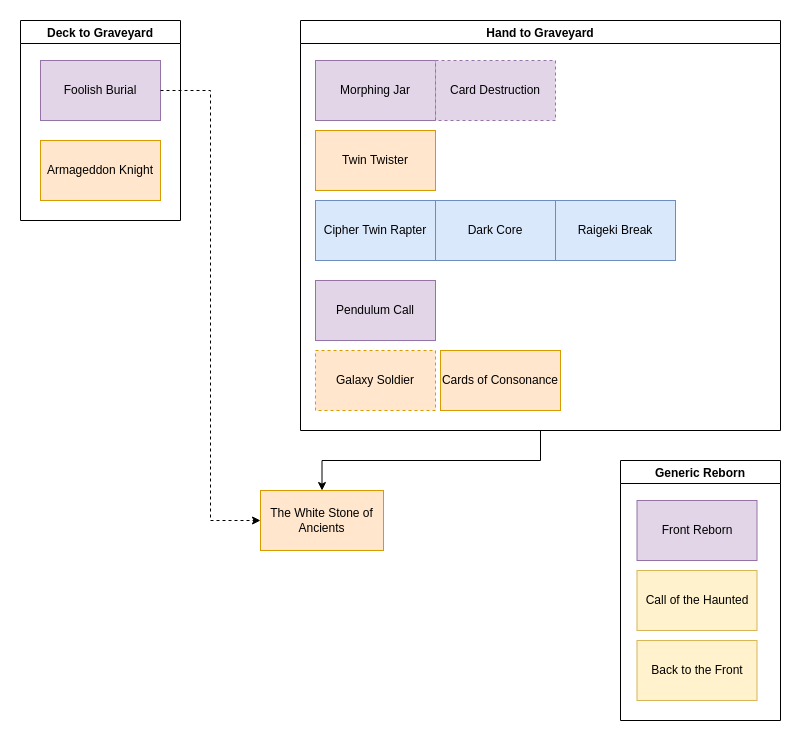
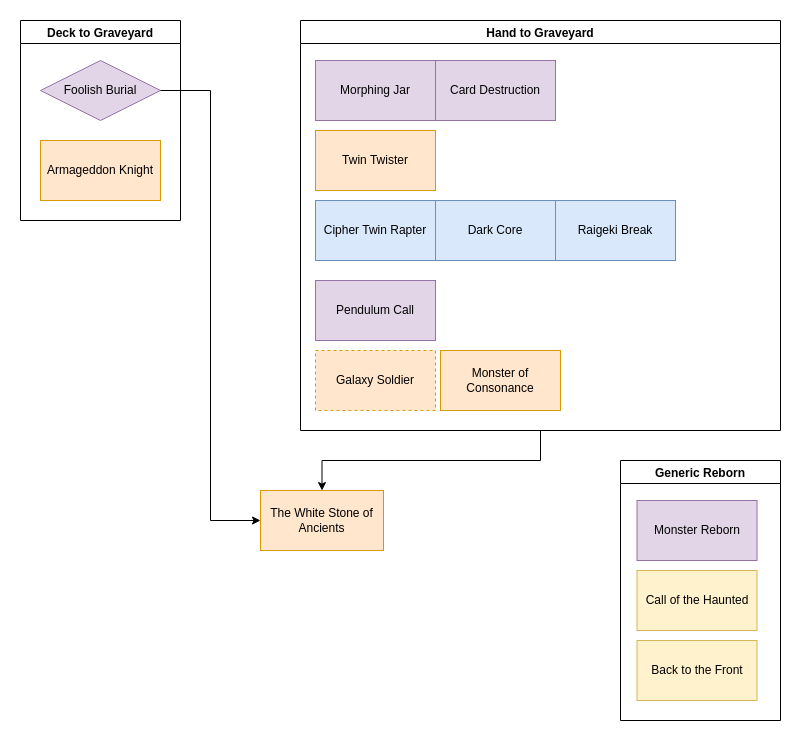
(101, 91) -> (101, 91)
(496, 91) -> (496, 91)
(211, 302) -> (211, 302)
(501, 381) -> (501, 381)
(698, 531) -> (698, 531)
